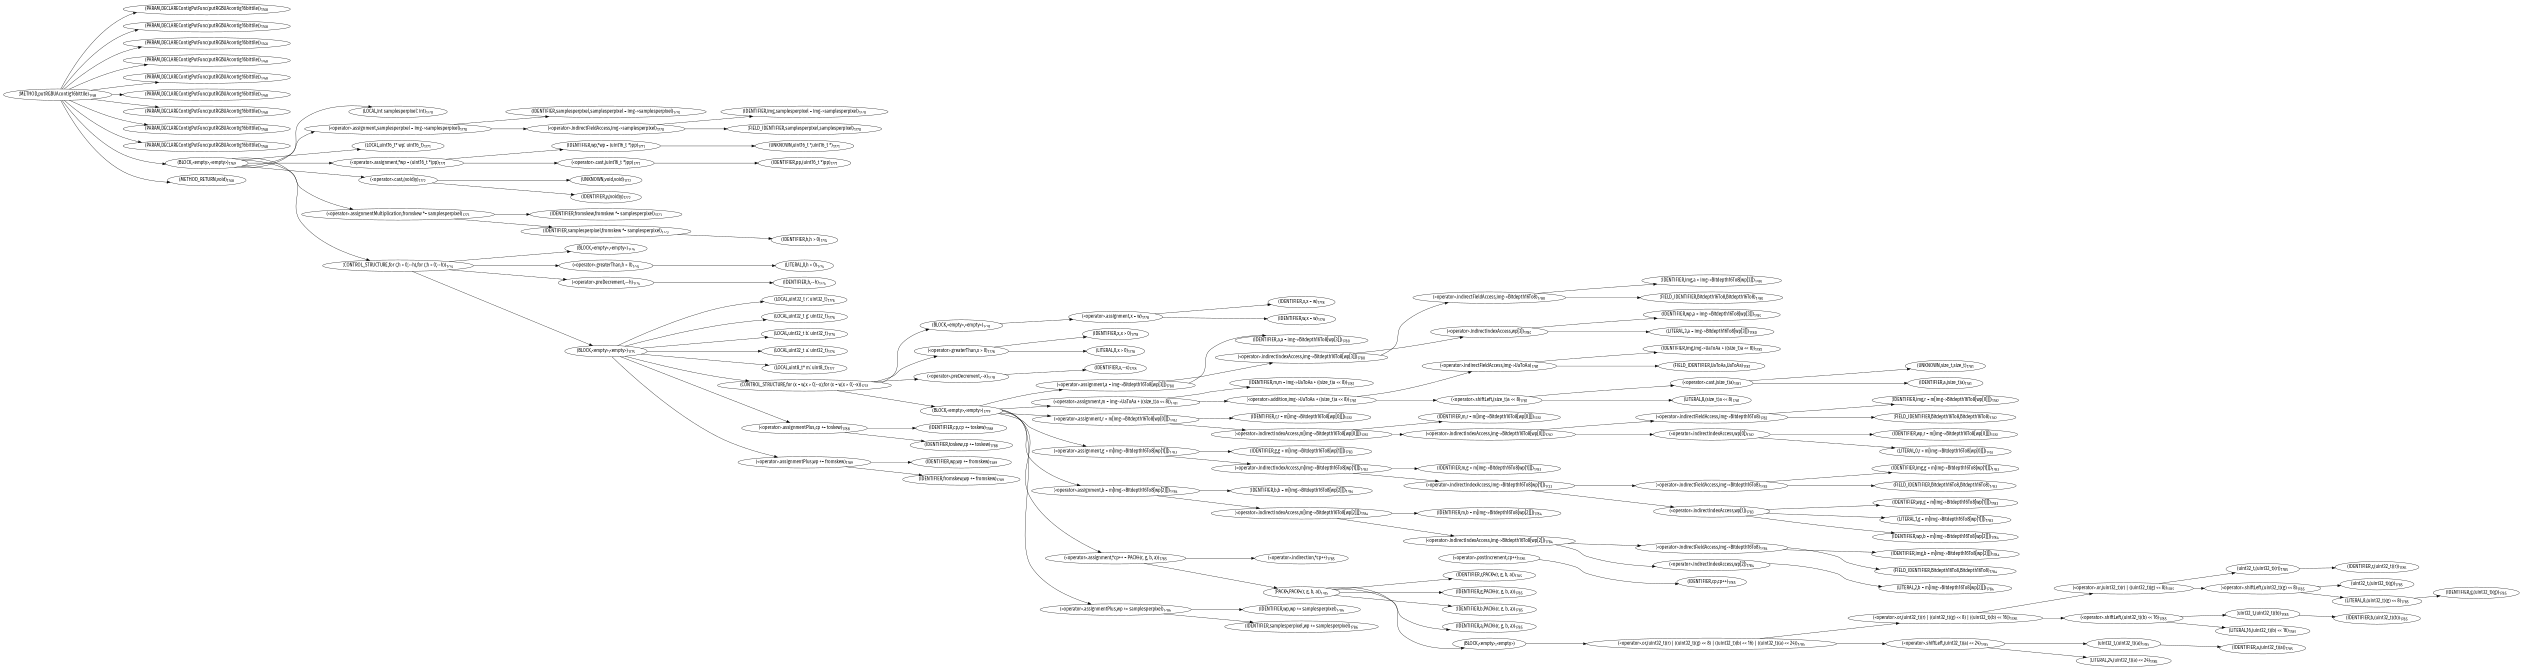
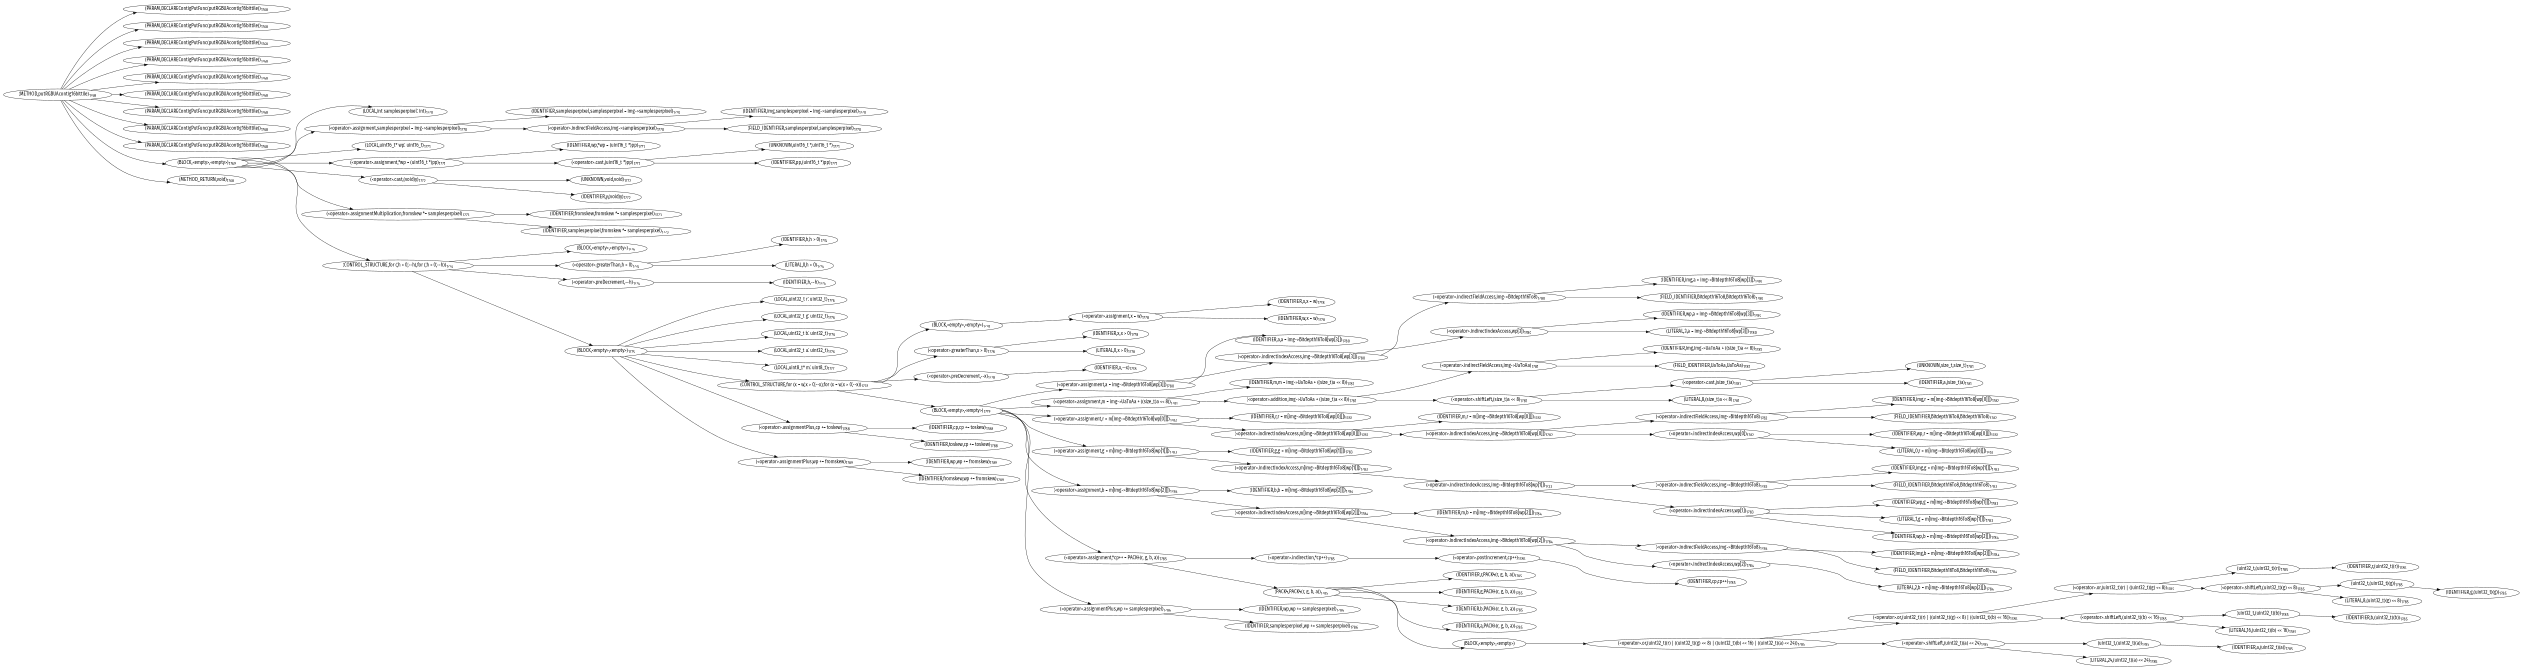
(706, 146) -> (703, 155)
(723, 237) -> (714, 256)
(994, 462) -> (994, 462)
(1489, 469) -> none
none -> (1392, 558)
(2426, 597) -> (2423, 588)
